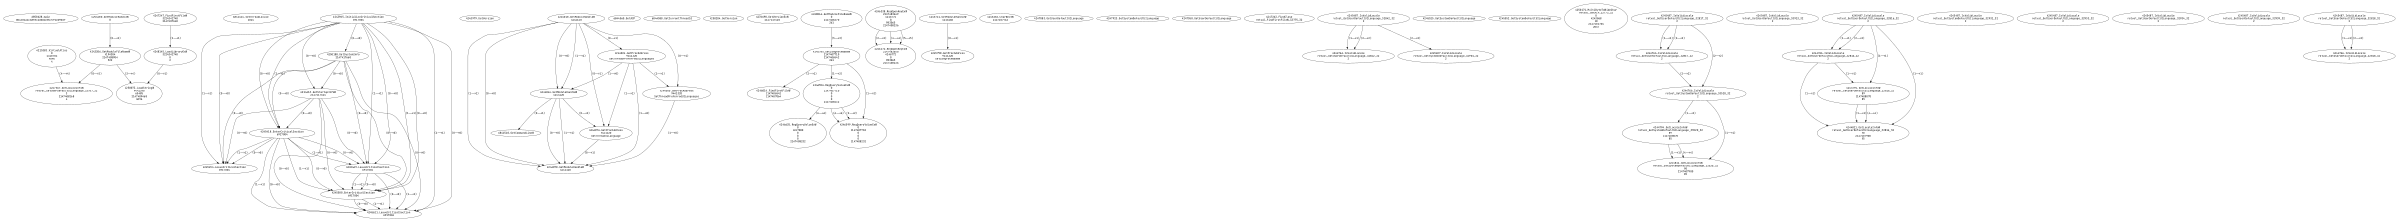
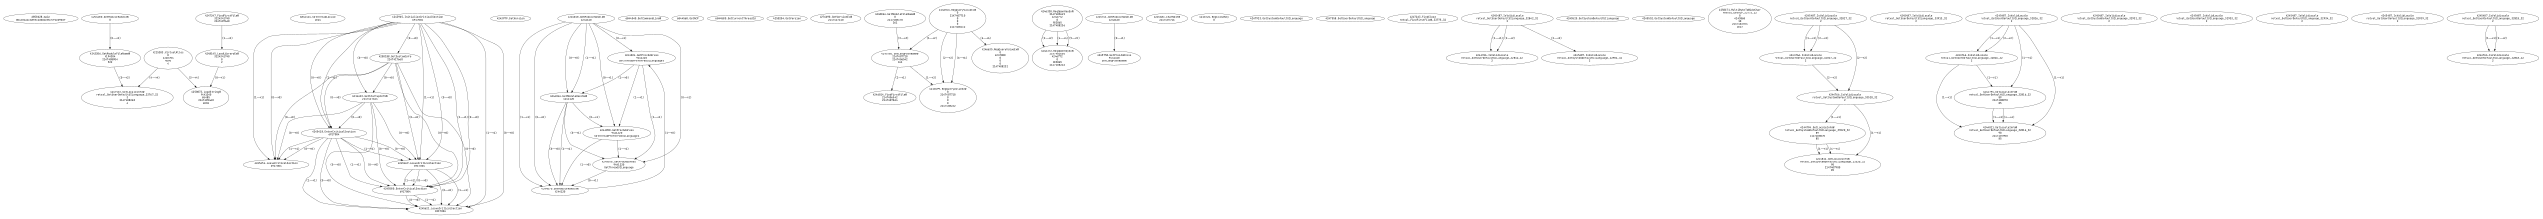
(1059, 19) -> none
none -> (1214, 19)
(832, 71) -> (924, 38)
(123, 73) -> (186, 77)
(534, 112) -> (585, 116)
(638, 131) -> (665, 161)
none -> (618, 148)
